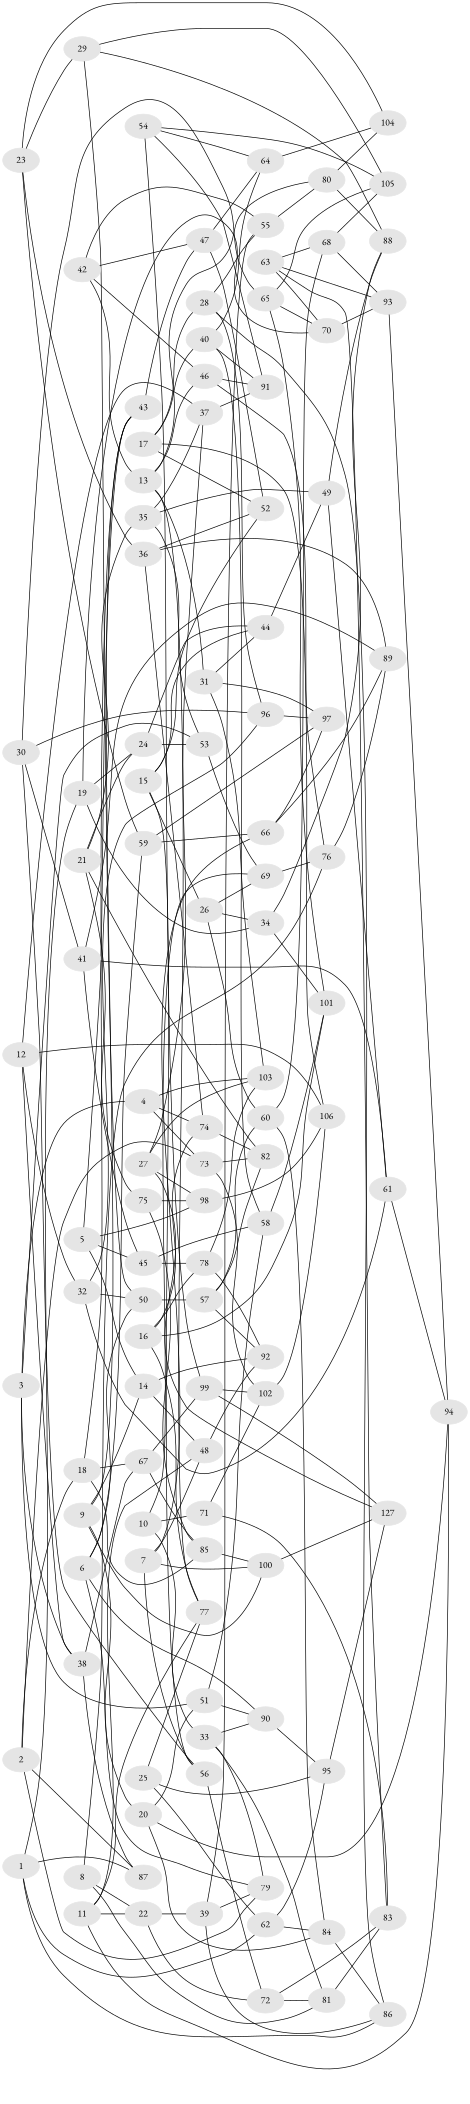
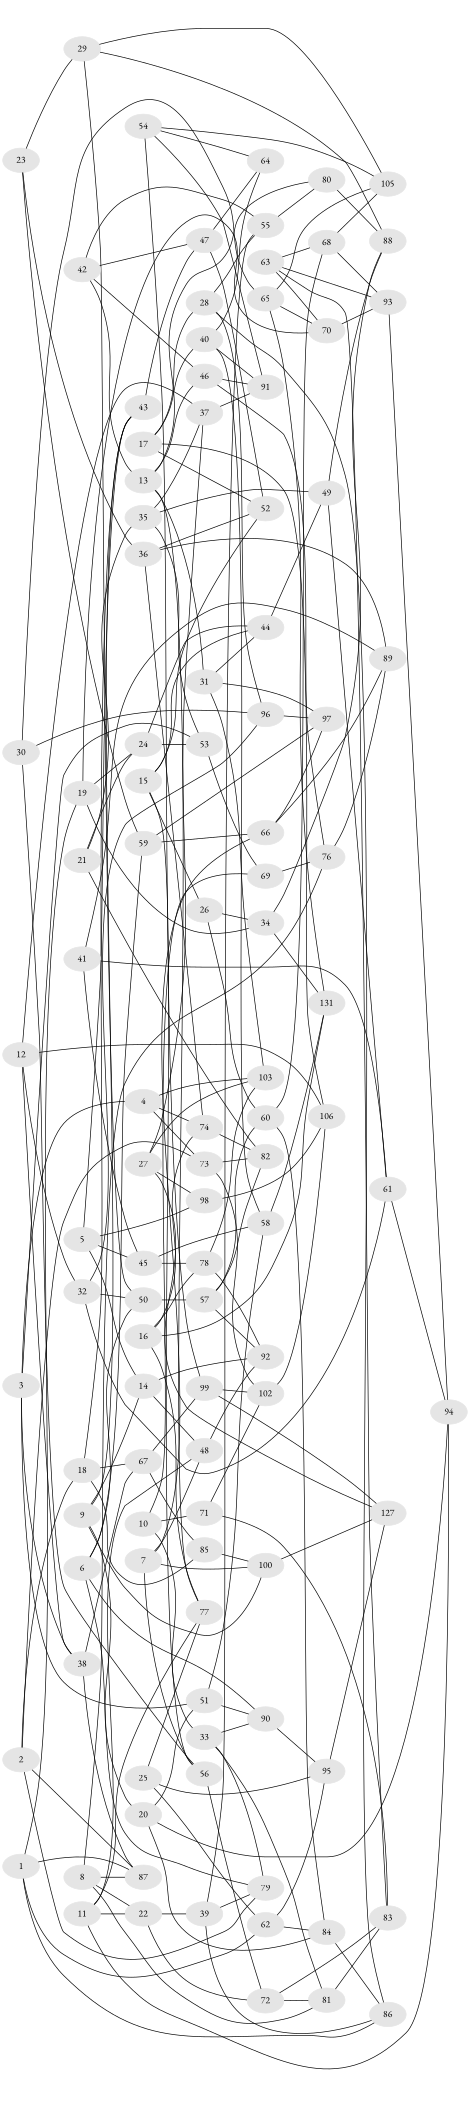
(388, 123) -> none
(50, 851) -> none
(235, 893) -> none
(327, 1003) -> (327, 1003)
(143, 1201) -> none
none -> (113, 1877)
